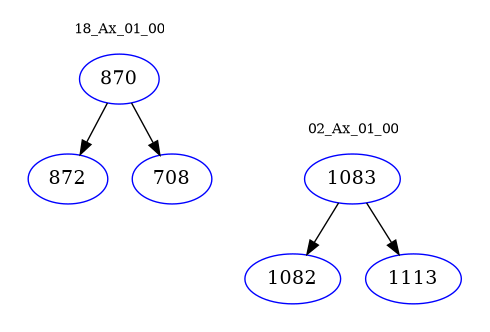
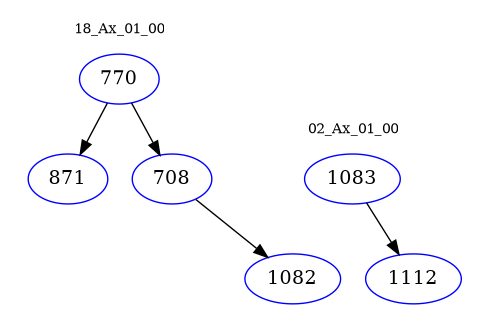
(119, 79) -> (119, 79)
(68, 179) -> (68, 179)
(326, 223) -> (226, 224)
(413, 279) -> (413, 279)
